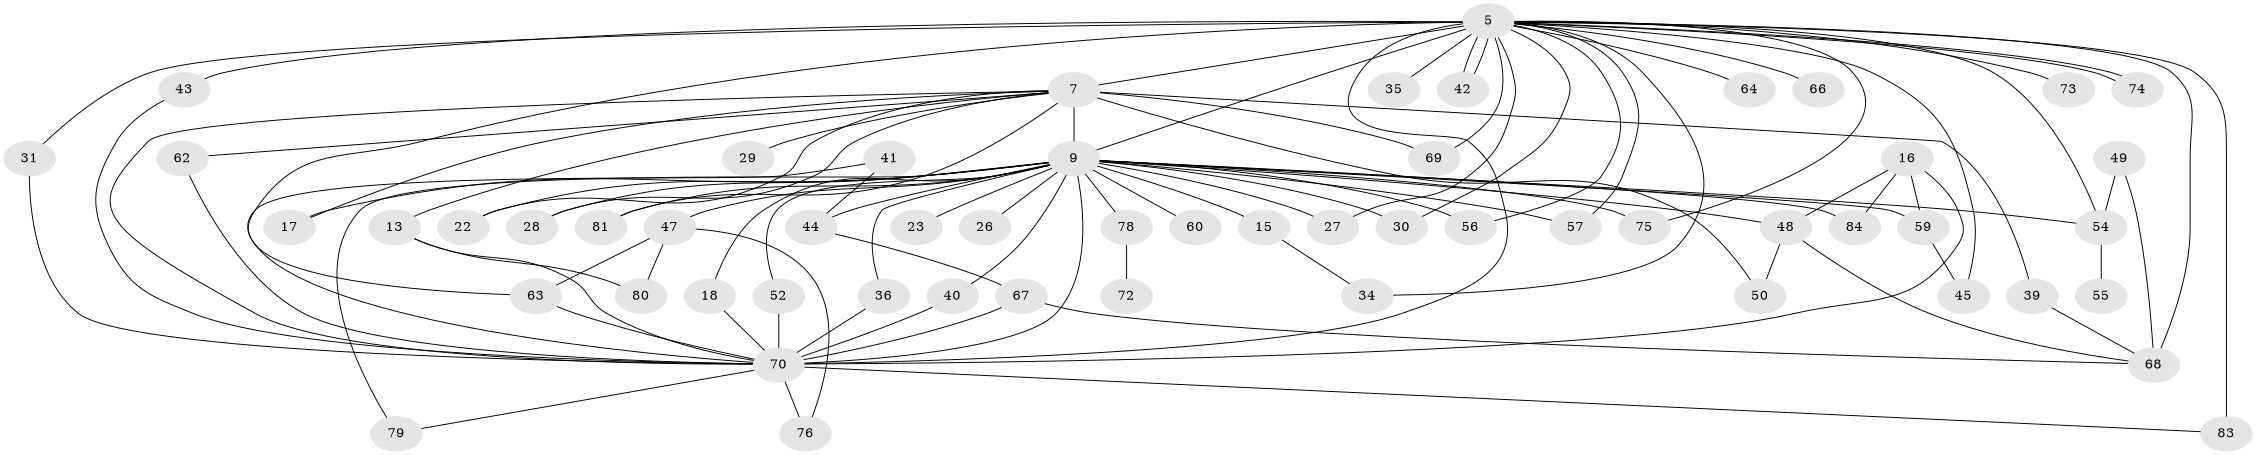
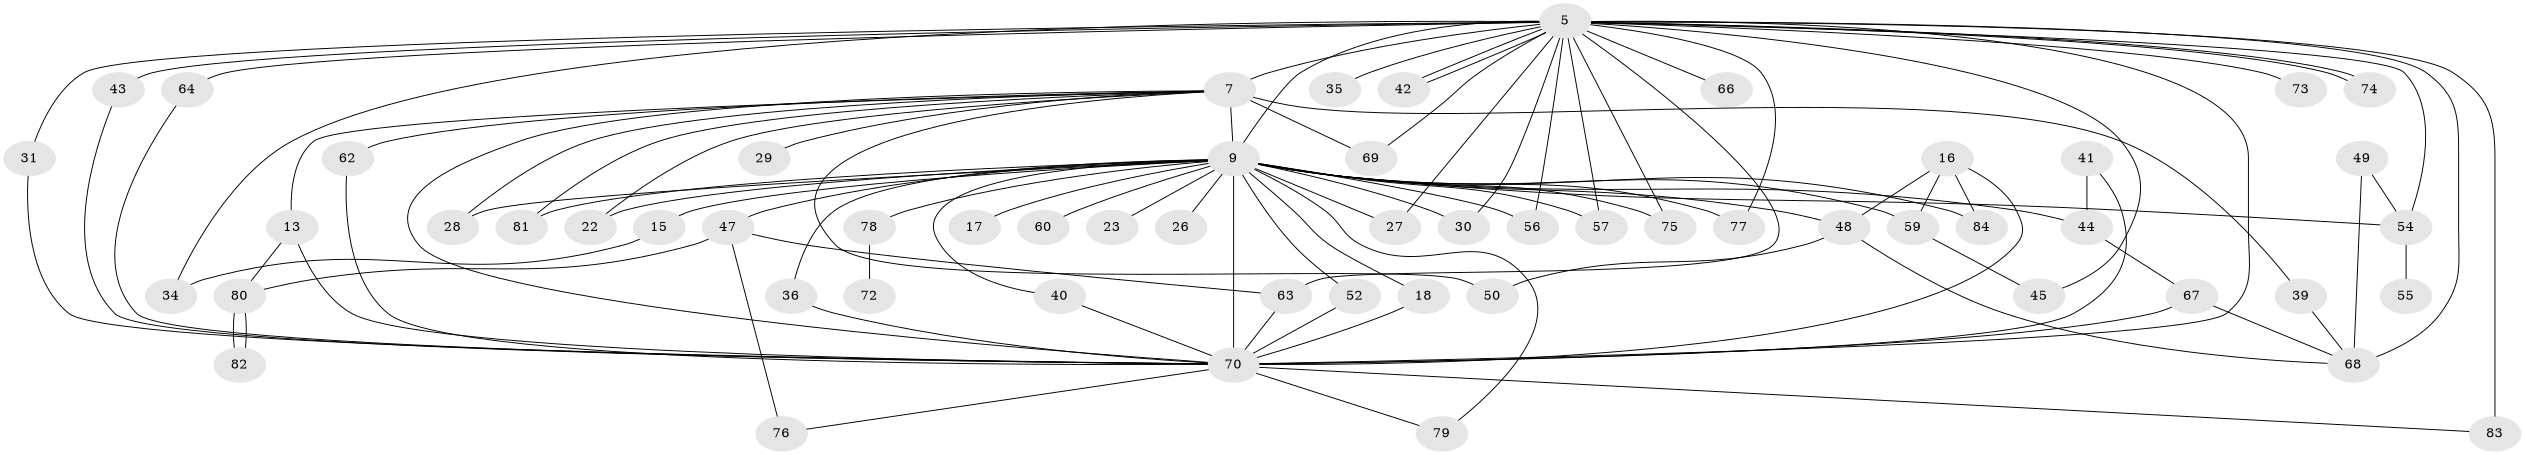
(580, 135) -> none
none -> (1739, 227)
none -> (557, 351)
none -> (240, 365)
